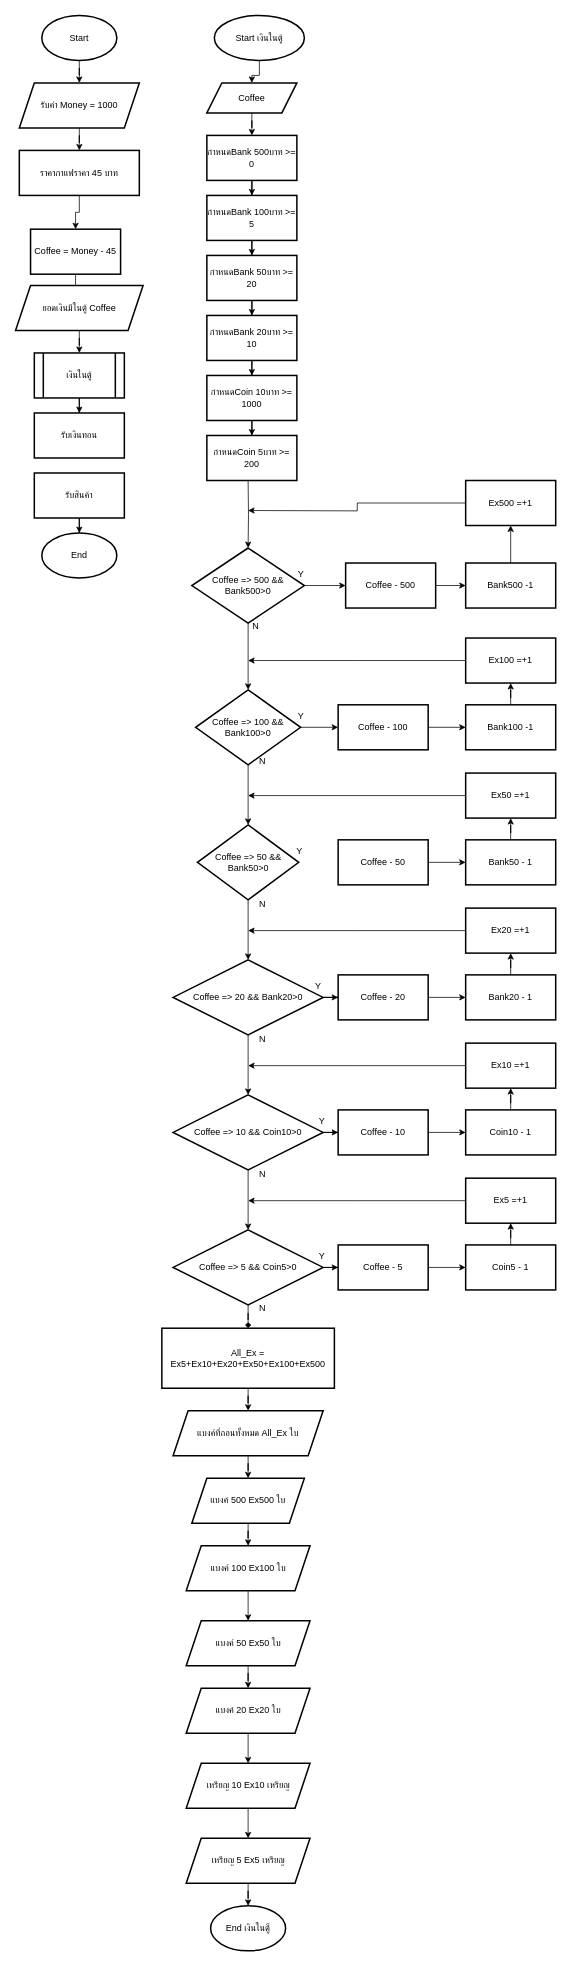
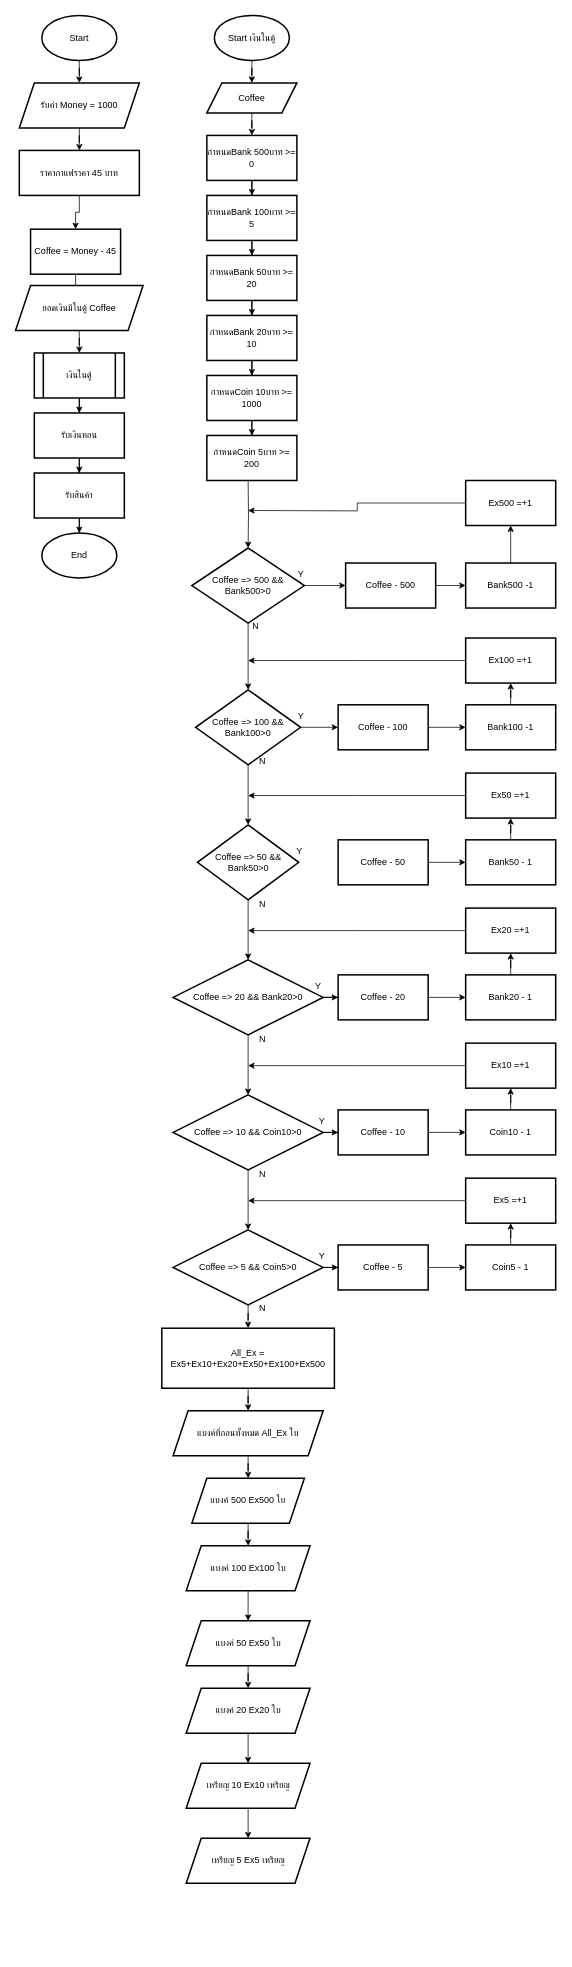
(259, 38) -> (252, 38)
none -> (79, 468)
(248, 1321) -> (248, 1321)
(248, 1895) -> none
(248, 1928) -> none
